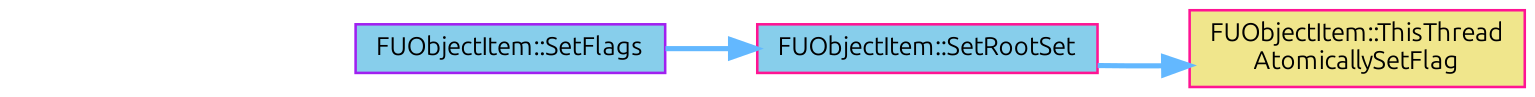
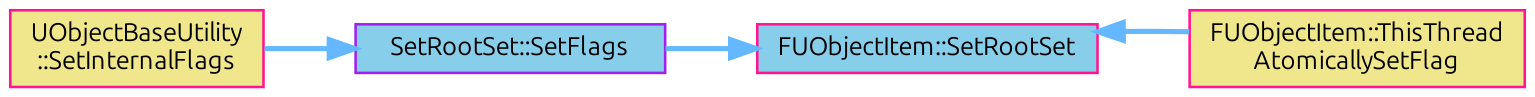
none -> (137, 49)
(510, 49) -> (510, 49)
(1131, 66) -> (1156, 31)
